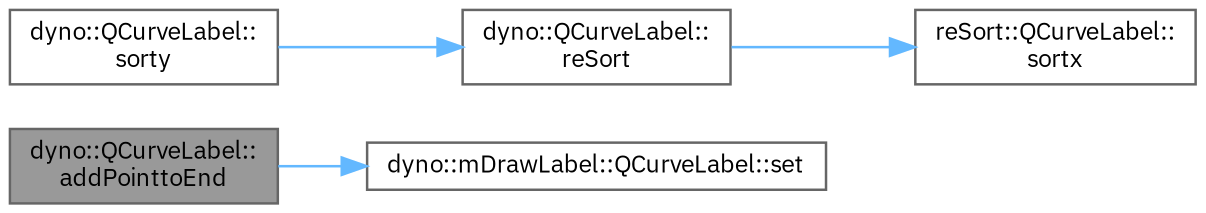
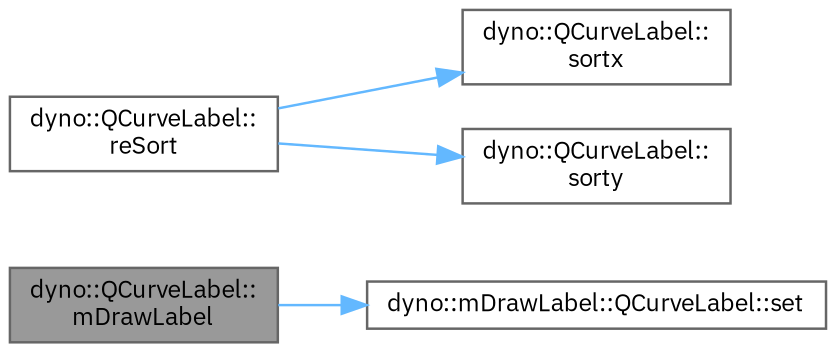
(358, 47) -> (358, 149)
(1055, 47) -> (597, 47)
(144, 166) -> (144, 305)
